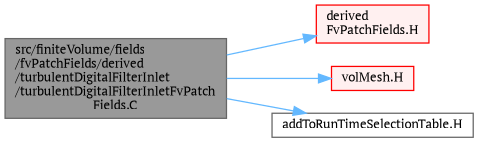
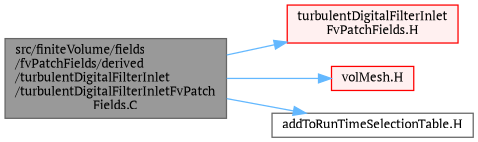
(373, 24) -> (373, 24)
